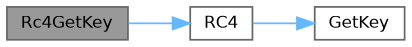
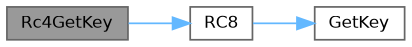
(221, 23) -> (221, 23)
